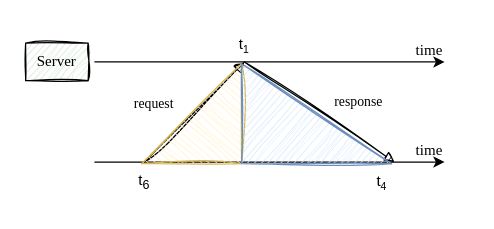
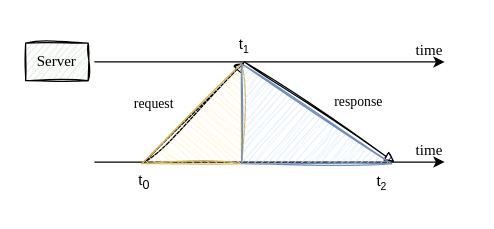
(144, 182) -> (144, 182)
(382, 182) -> (382, 182)
